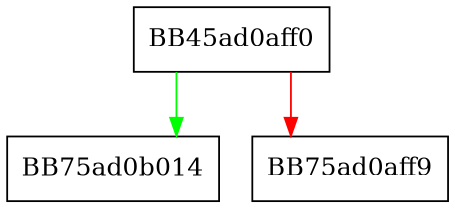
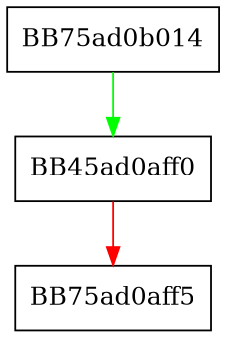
(176, 95) -> (113, 95)
(350, 169) -> (113, 298)
